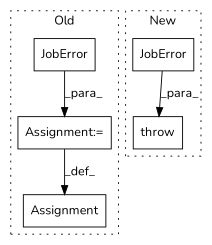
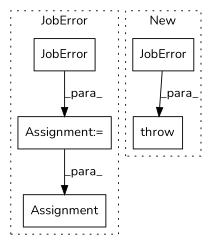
(65, 21) -> (65, 21)
(80, 172) -> (84, 172)
